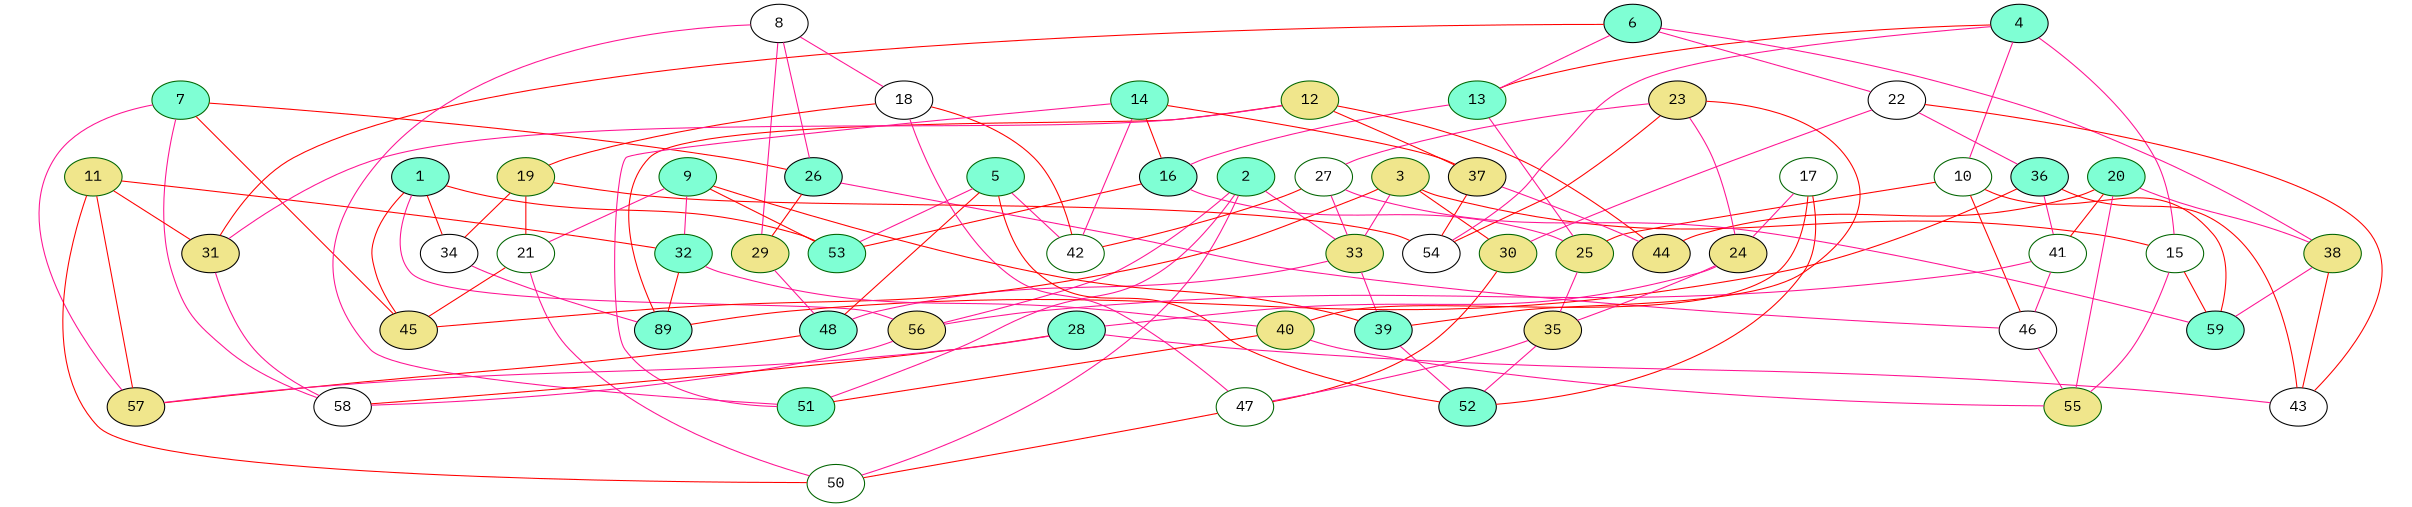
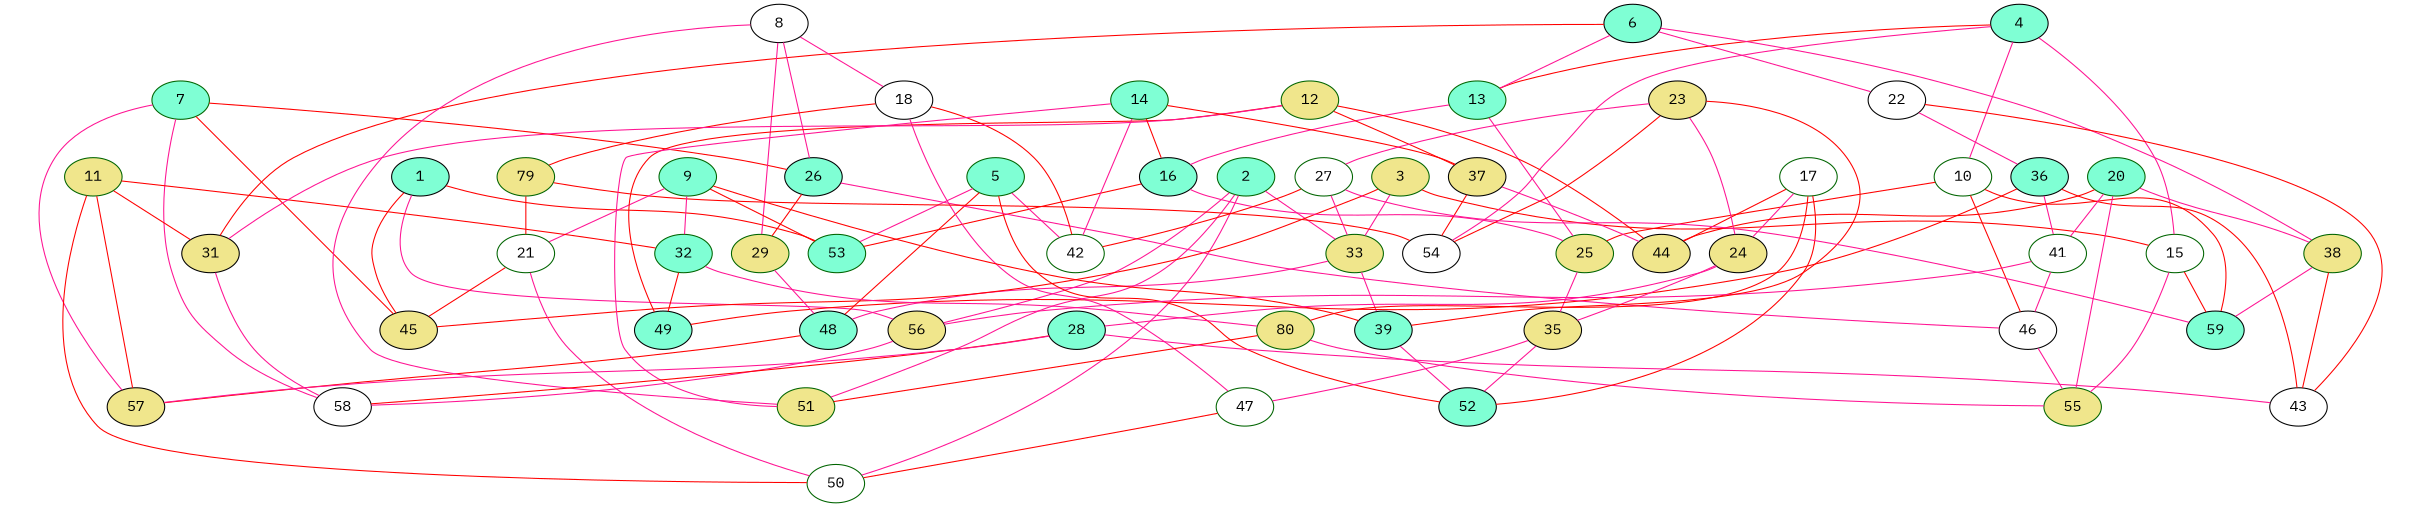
(526, 177) -> (526, 177)
none -> (1758, 203)
(2087, 215) -> (2087, 215)
(449, 254) -> none
(1508, 254) -> none
(663, 330) -> (663, 330)
(1285, 330) -> (1285, 330)
(806, 407) -> (806, 407)
